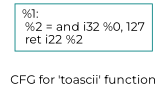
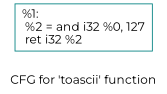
(53, 40) -> (52, 40)
